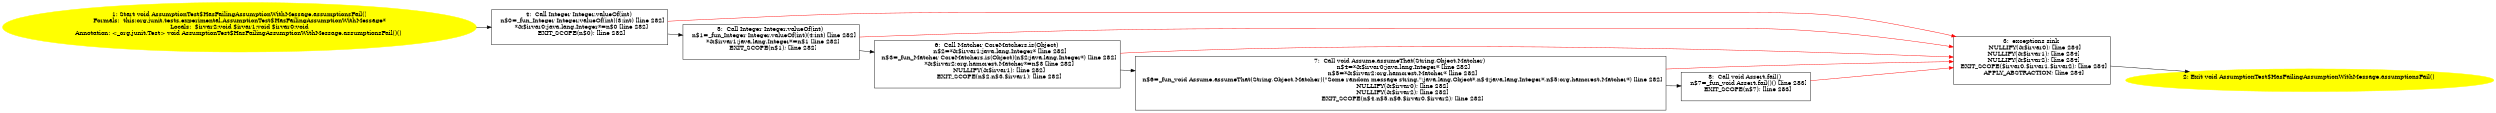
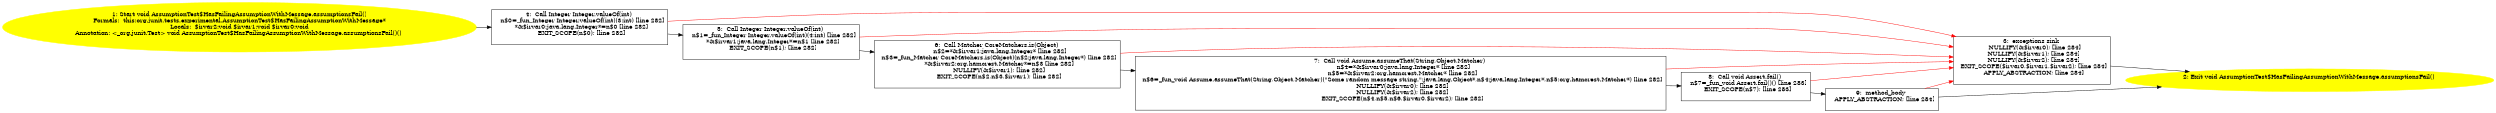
none -> (1882, 100)
